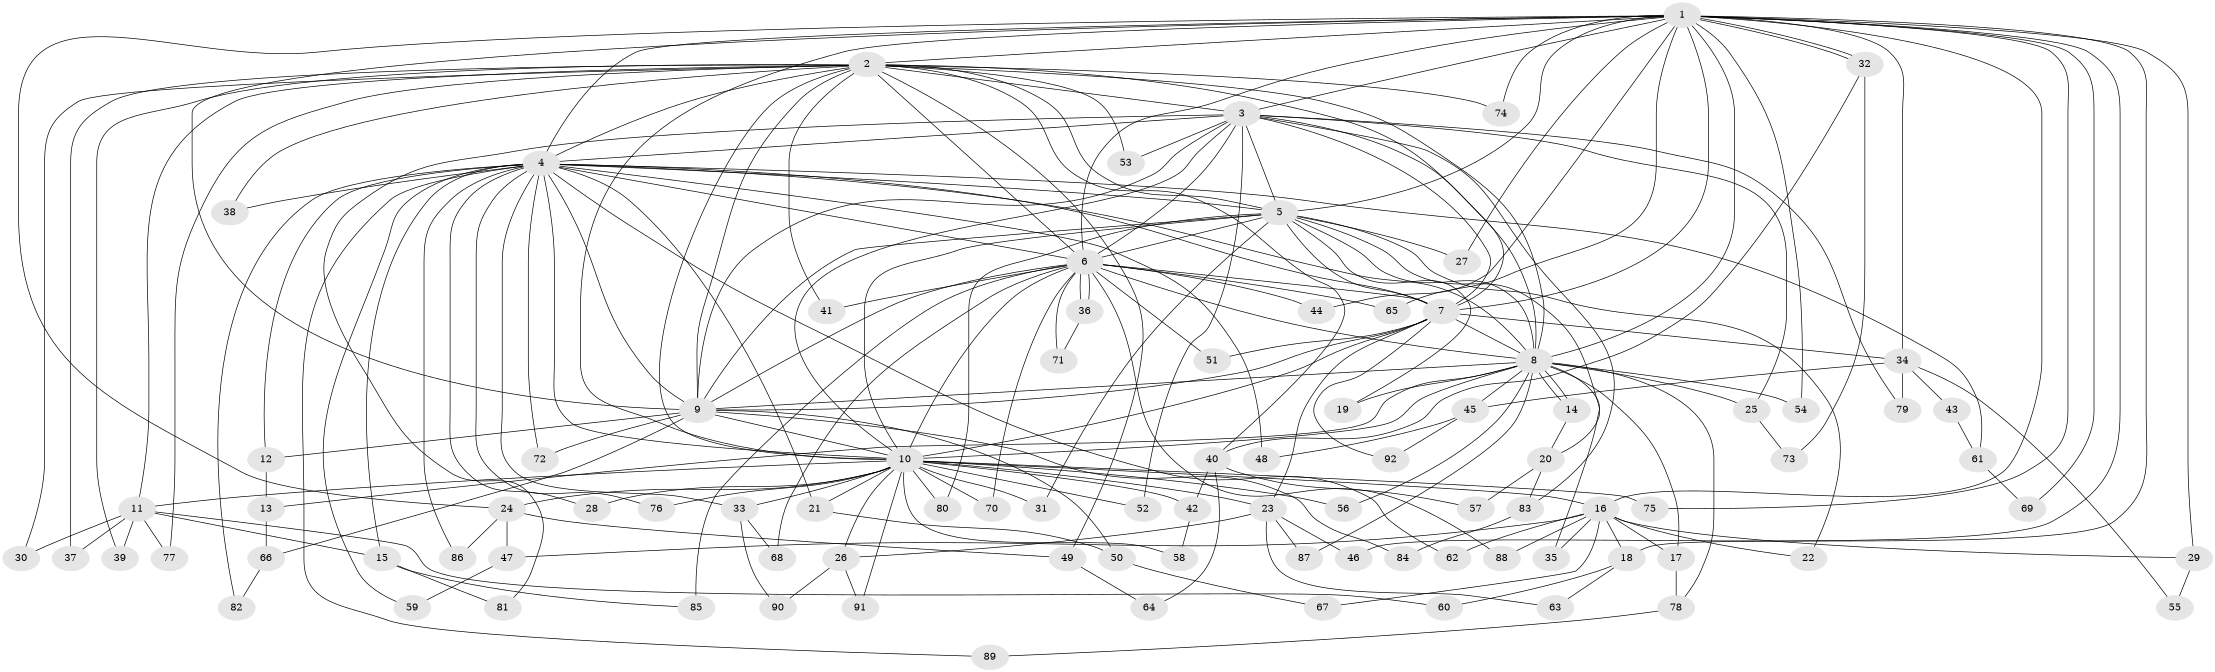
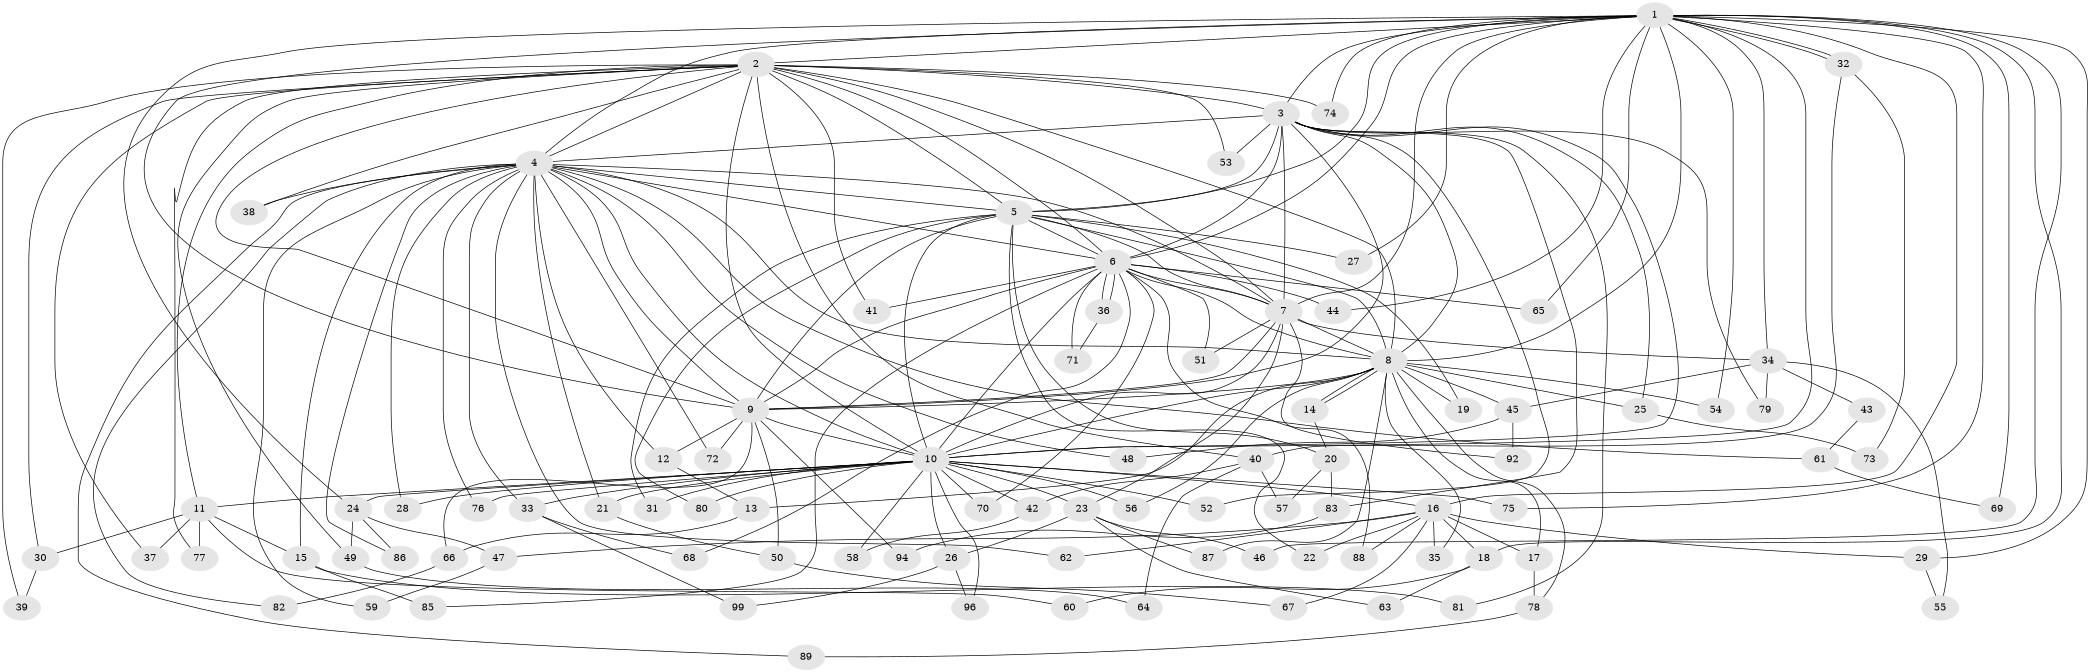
(129, 534) -> (31, 583)
(1403, 558) -> (902, 558)
(778, 608) -> (738, 608)
(860, 608) -> (970, 608)
